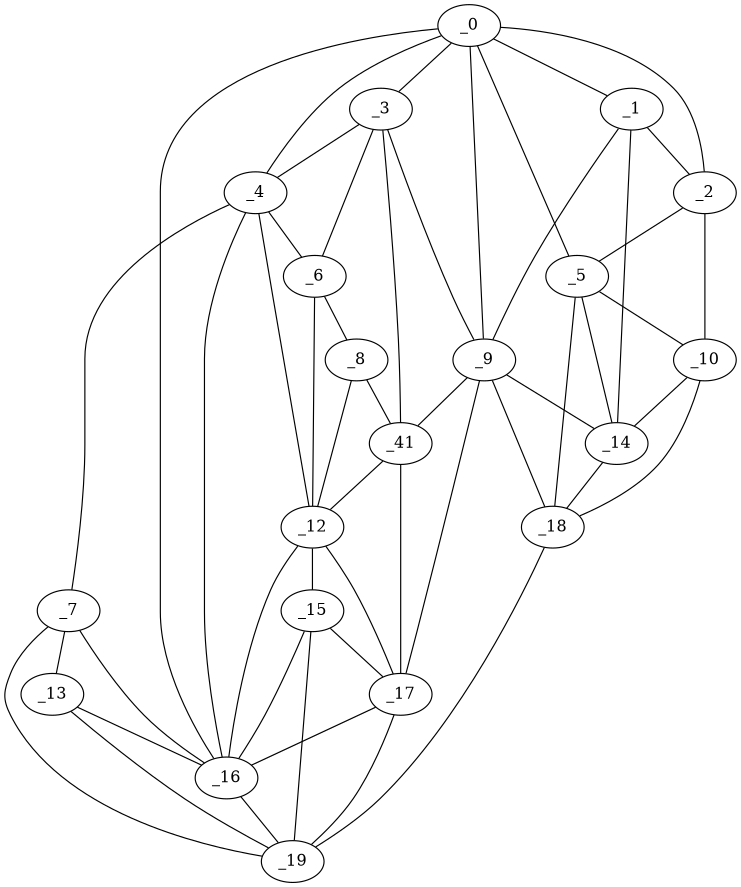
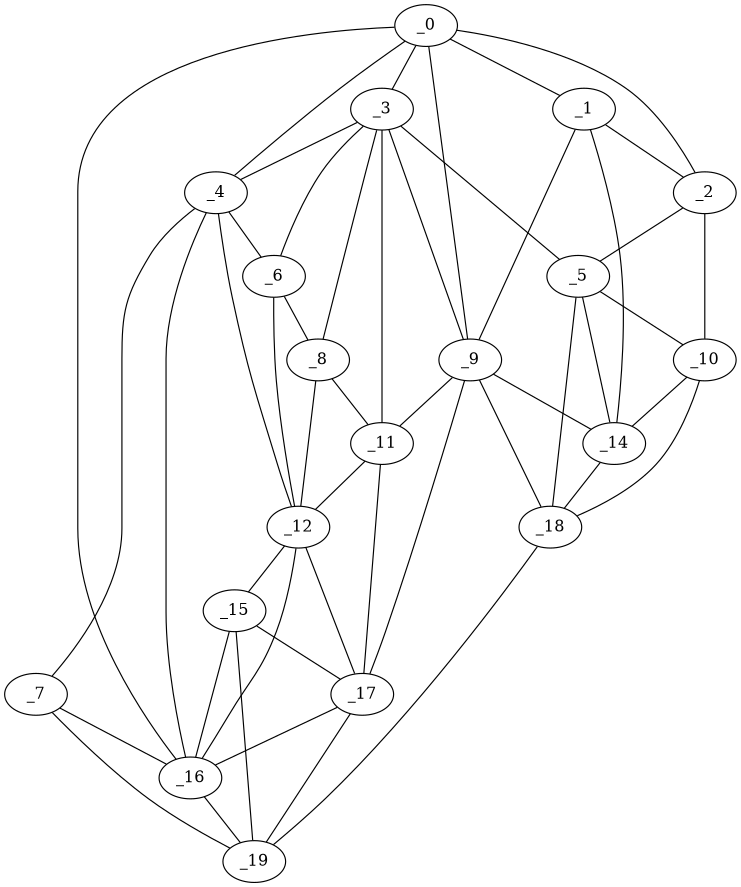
(523, 151) -> (480, 193)
none -> (350, 235)
(401, 444) -> (382, 444)
(52, 694) -> none
